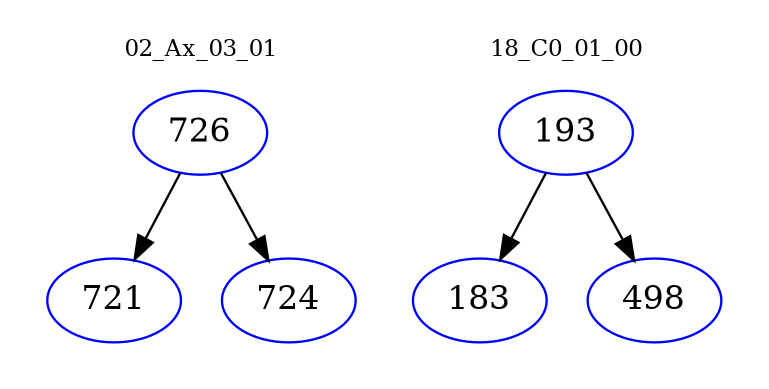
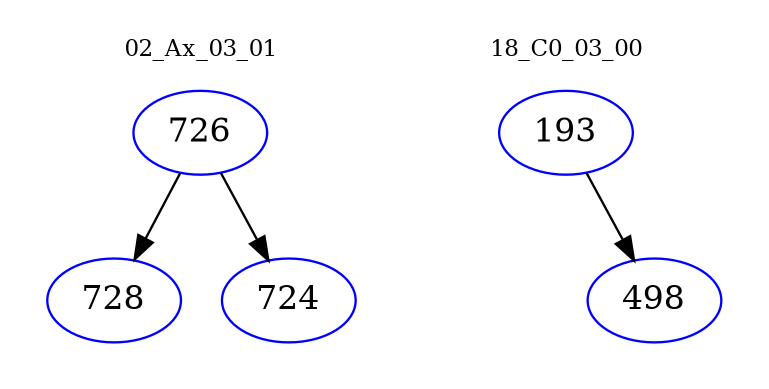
(567, 50) -> (567, 50)
(114, 300) -> (114, 300)
(480, 300) -> none
